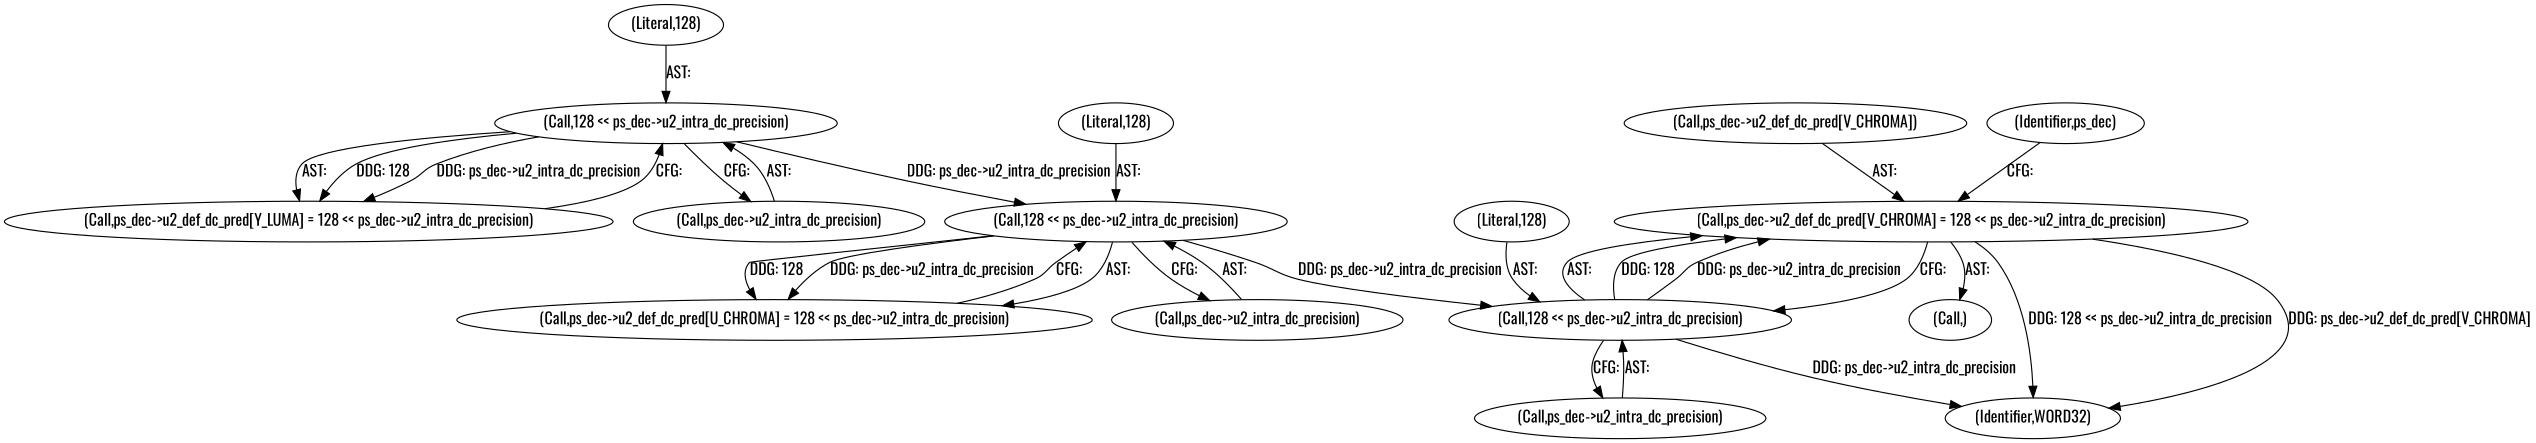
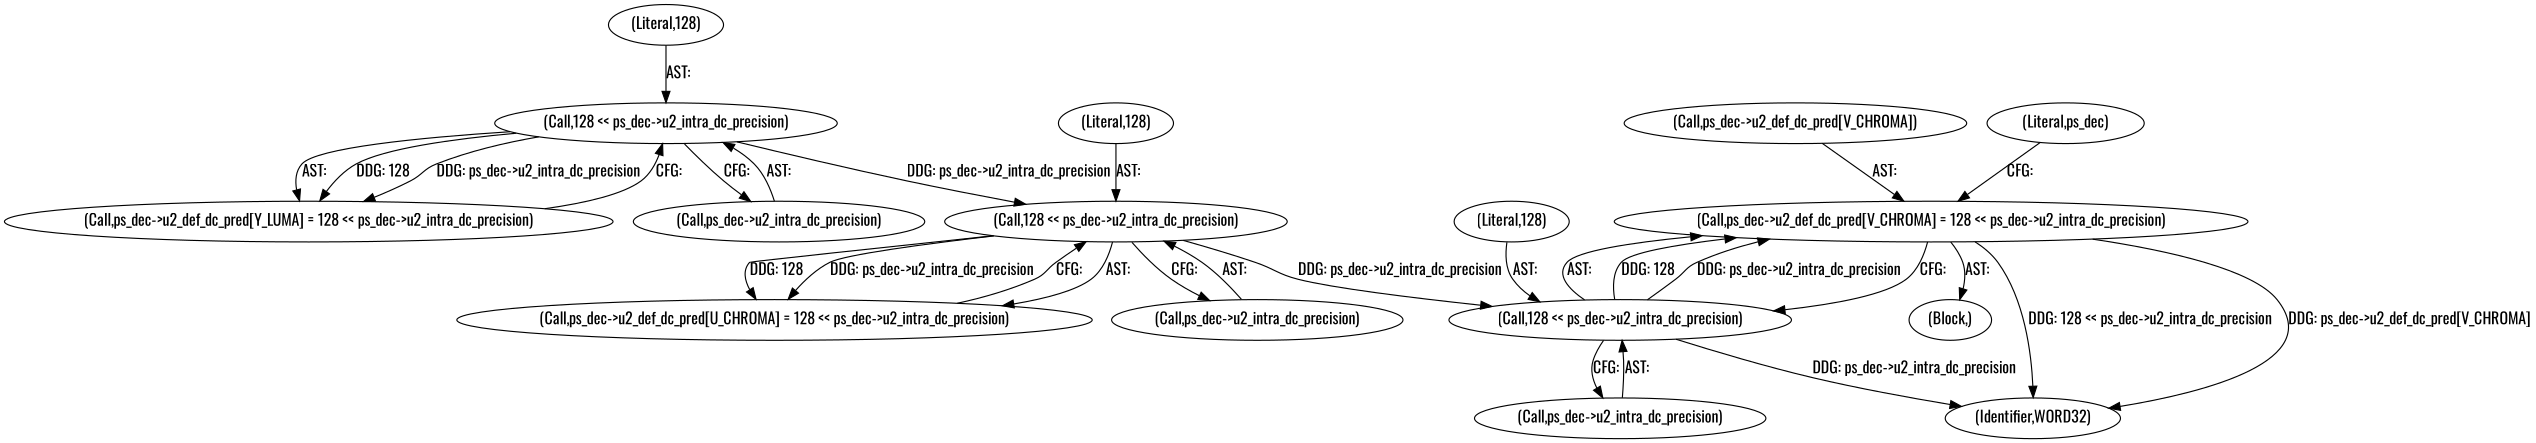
(2066, 123) -> (2066, 123)
(1950, 320) -> (1950, 320)
